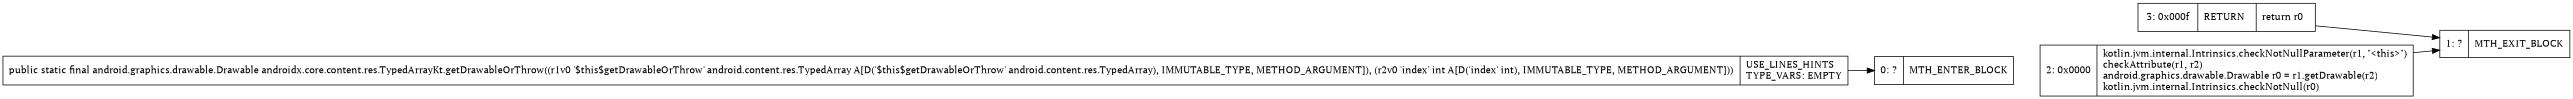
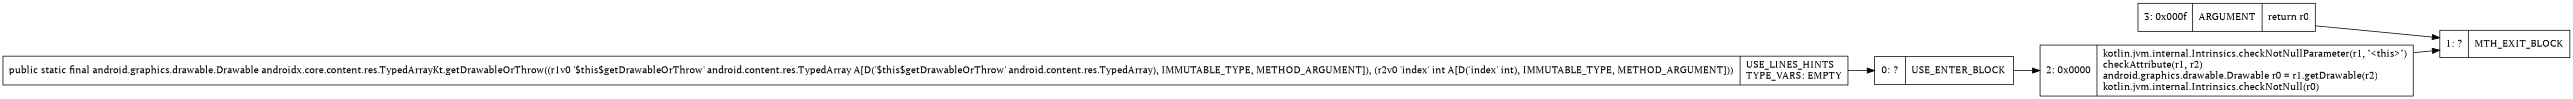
(2224, 17) -> (2227, 17)
(1958, 70) -> (1958, 70)
none -> (2023, 71)
